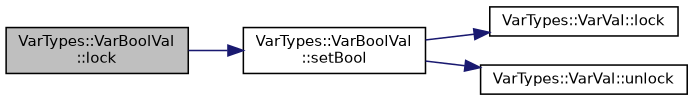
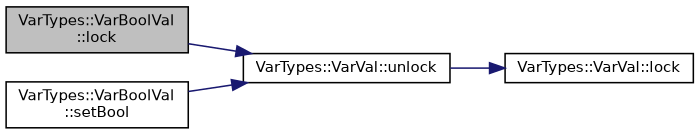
(450, 37) -> (470, 68)
(208, 51) -> (212, 47)
